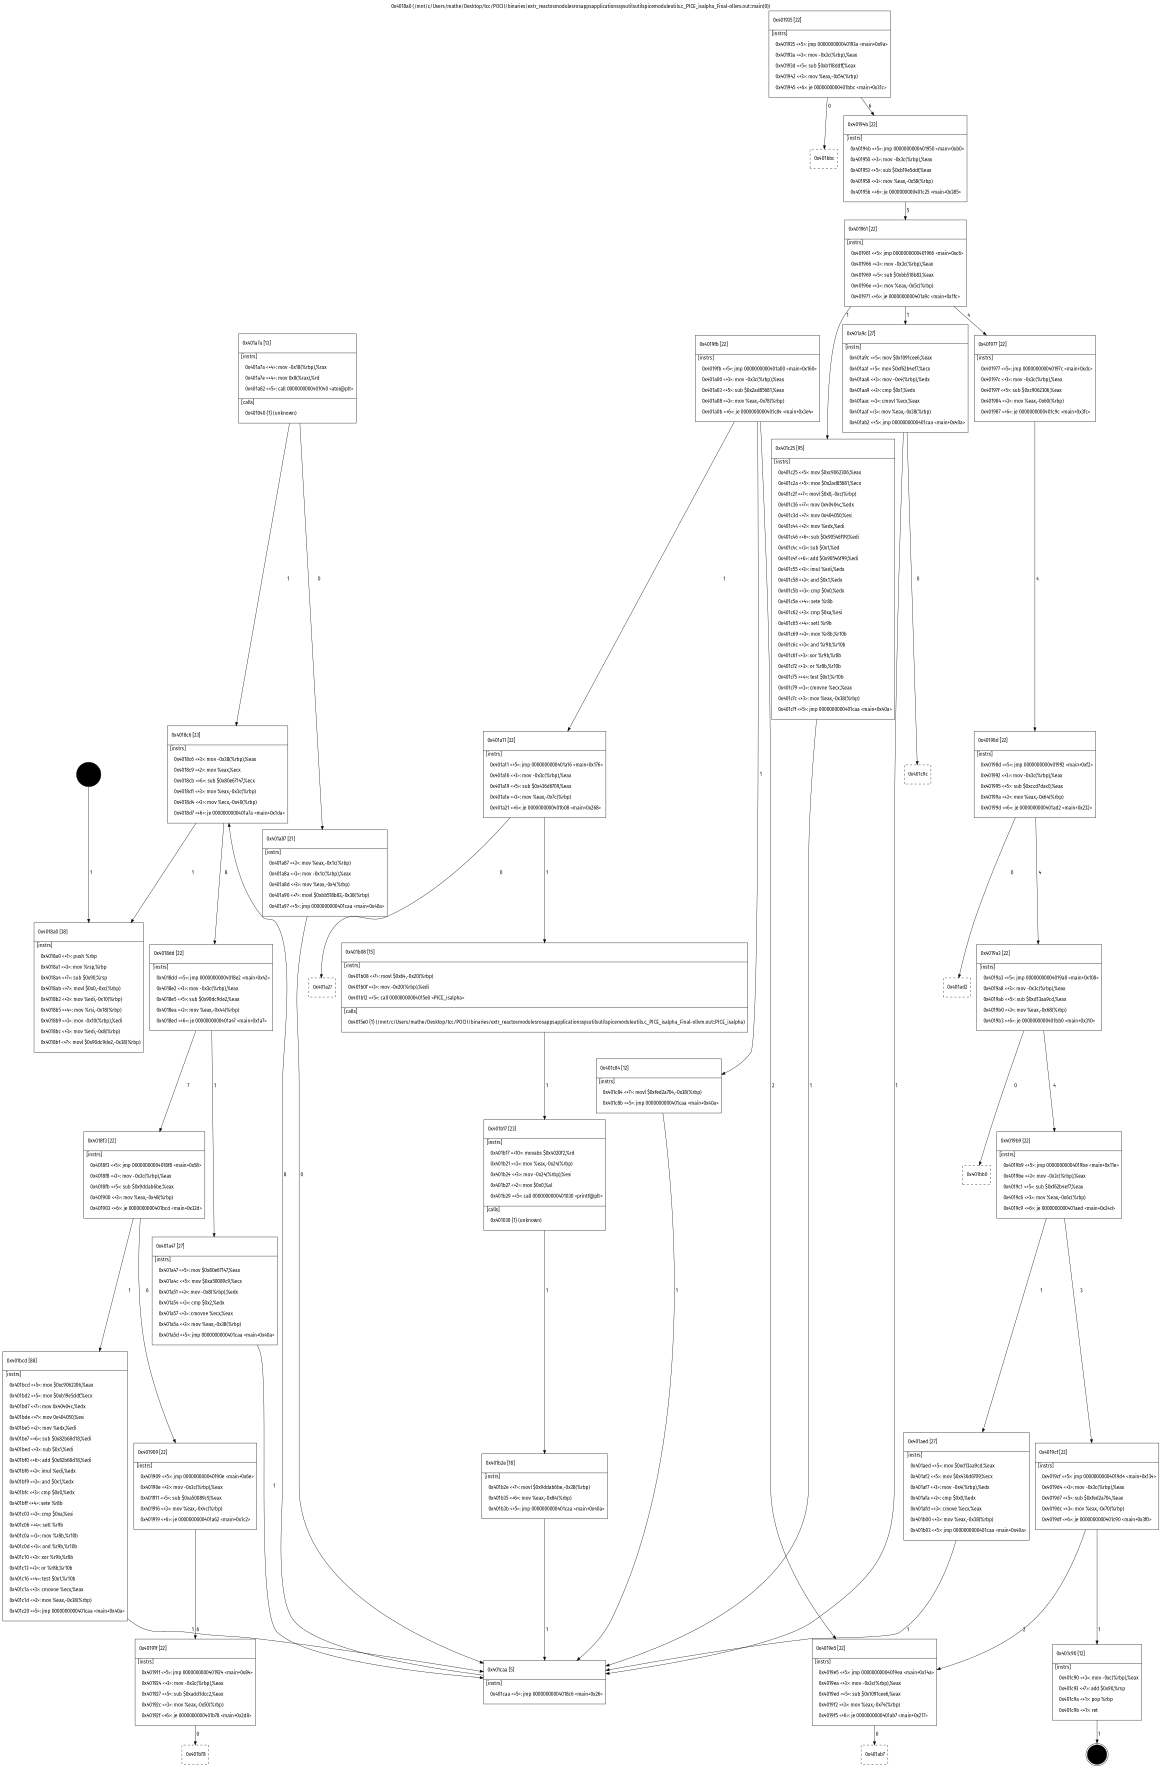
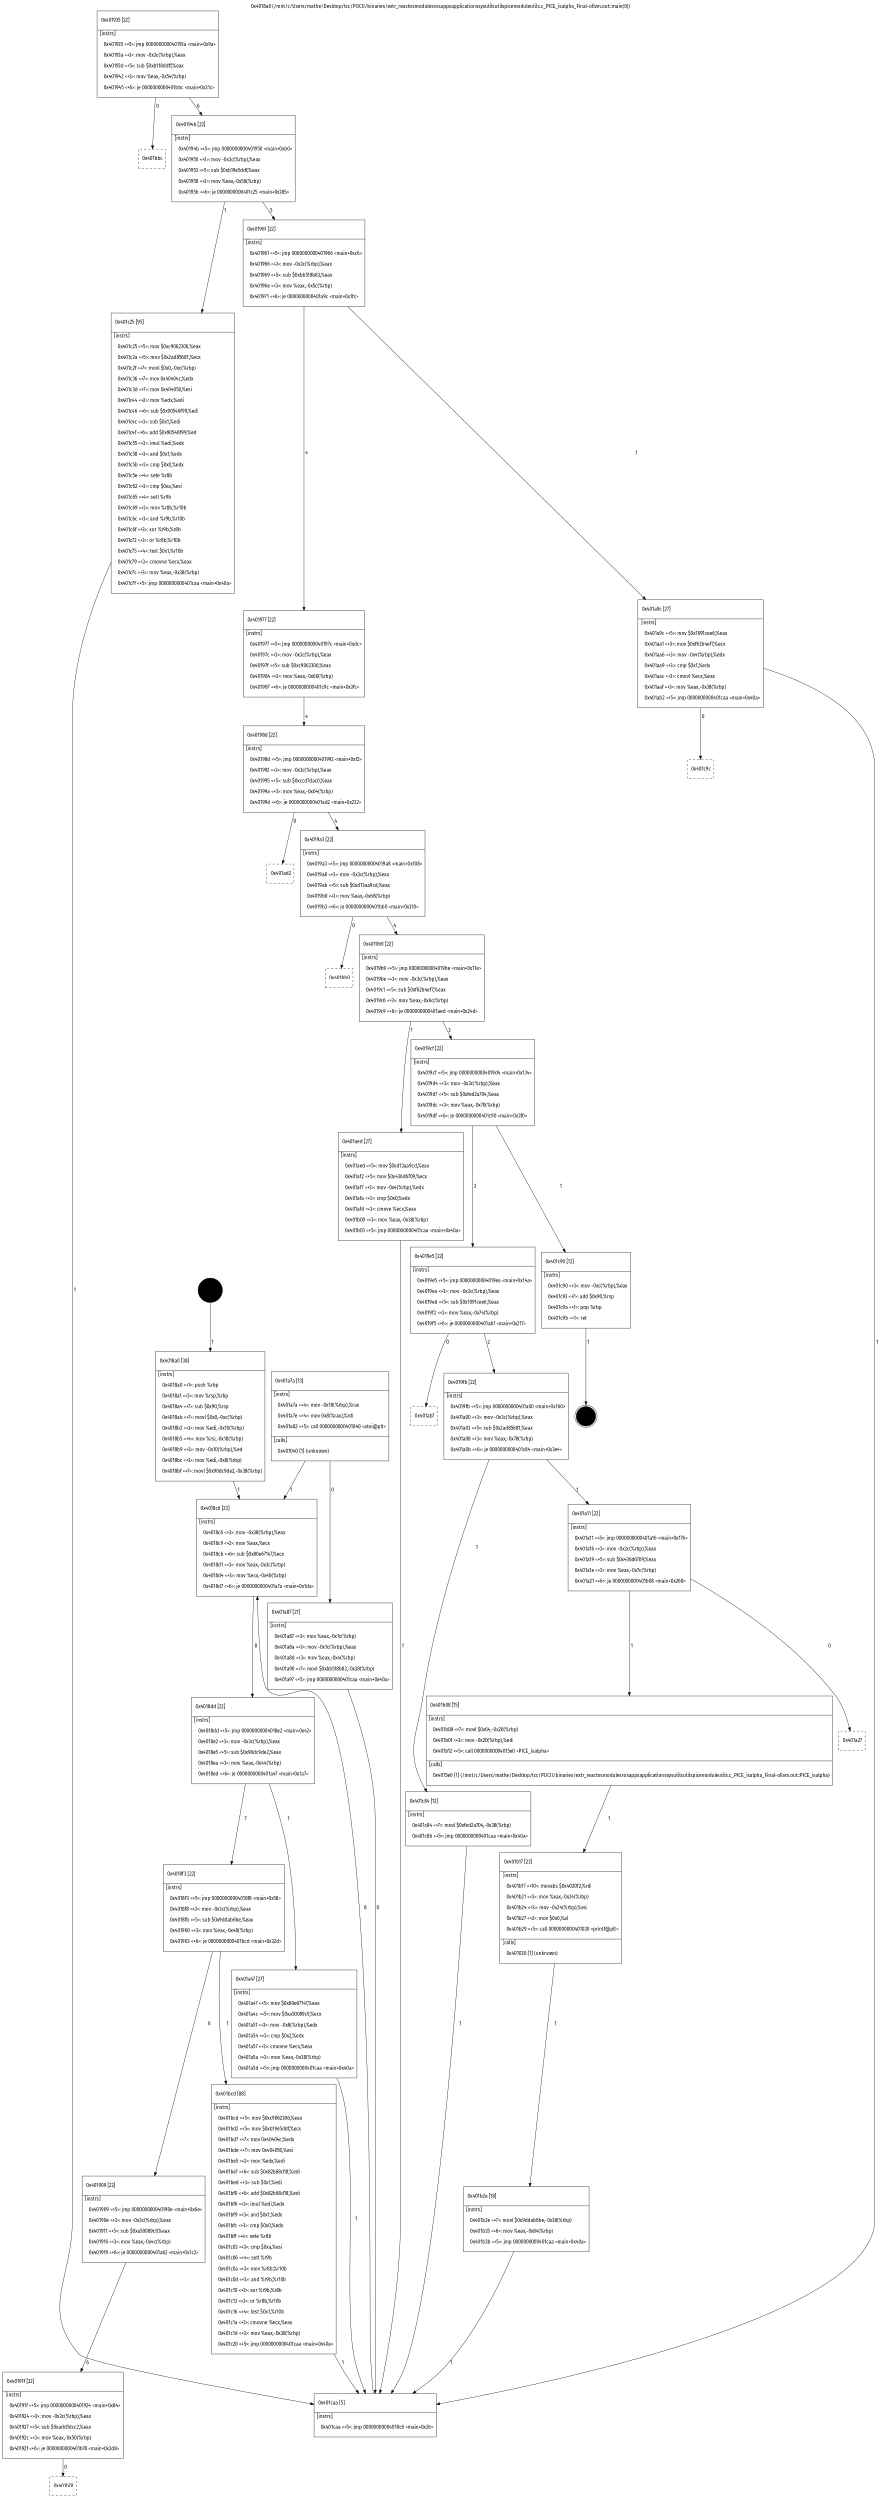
(830, 369) -> (213, 256)
(164, 871) -> (236, 1488)
(771, 1037) -> (489, 1352)
